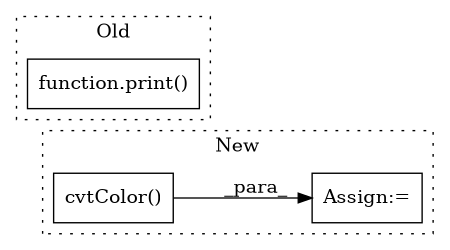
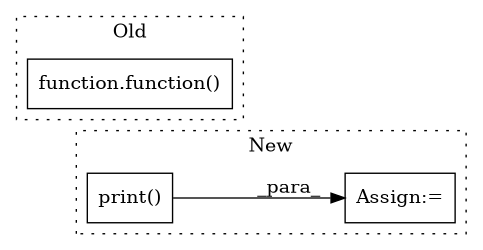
(113, 84) -> (130, 84)
(113, 198) -> (130, 198)
